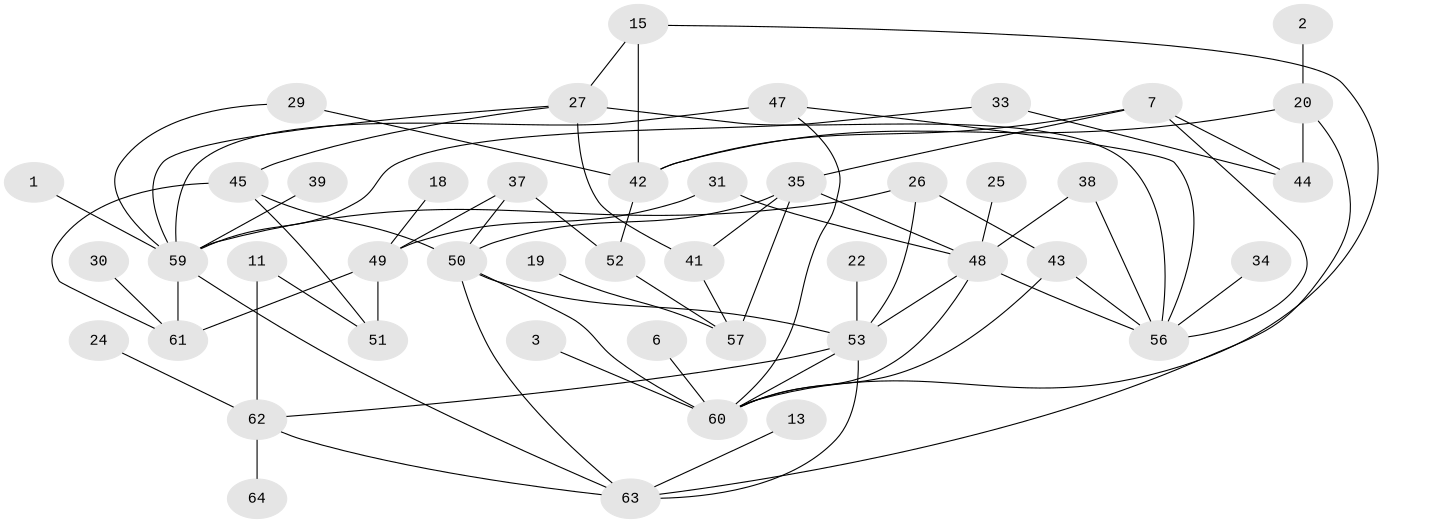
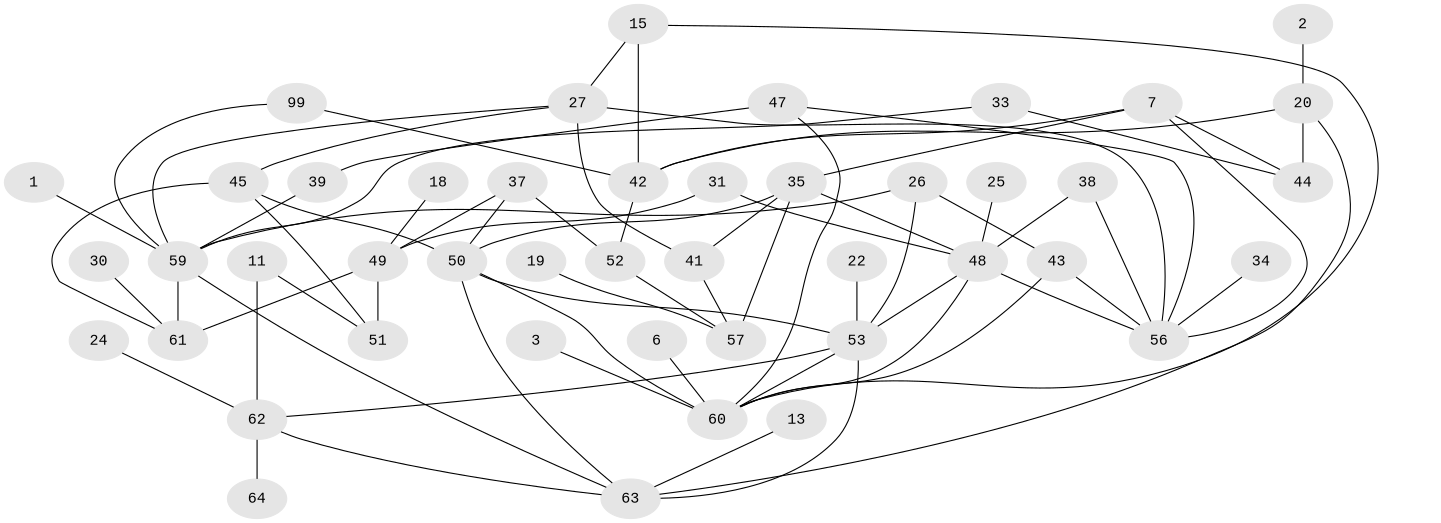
(297, 103) -> (297, 103)
(493, 124) -> (626, 124)
